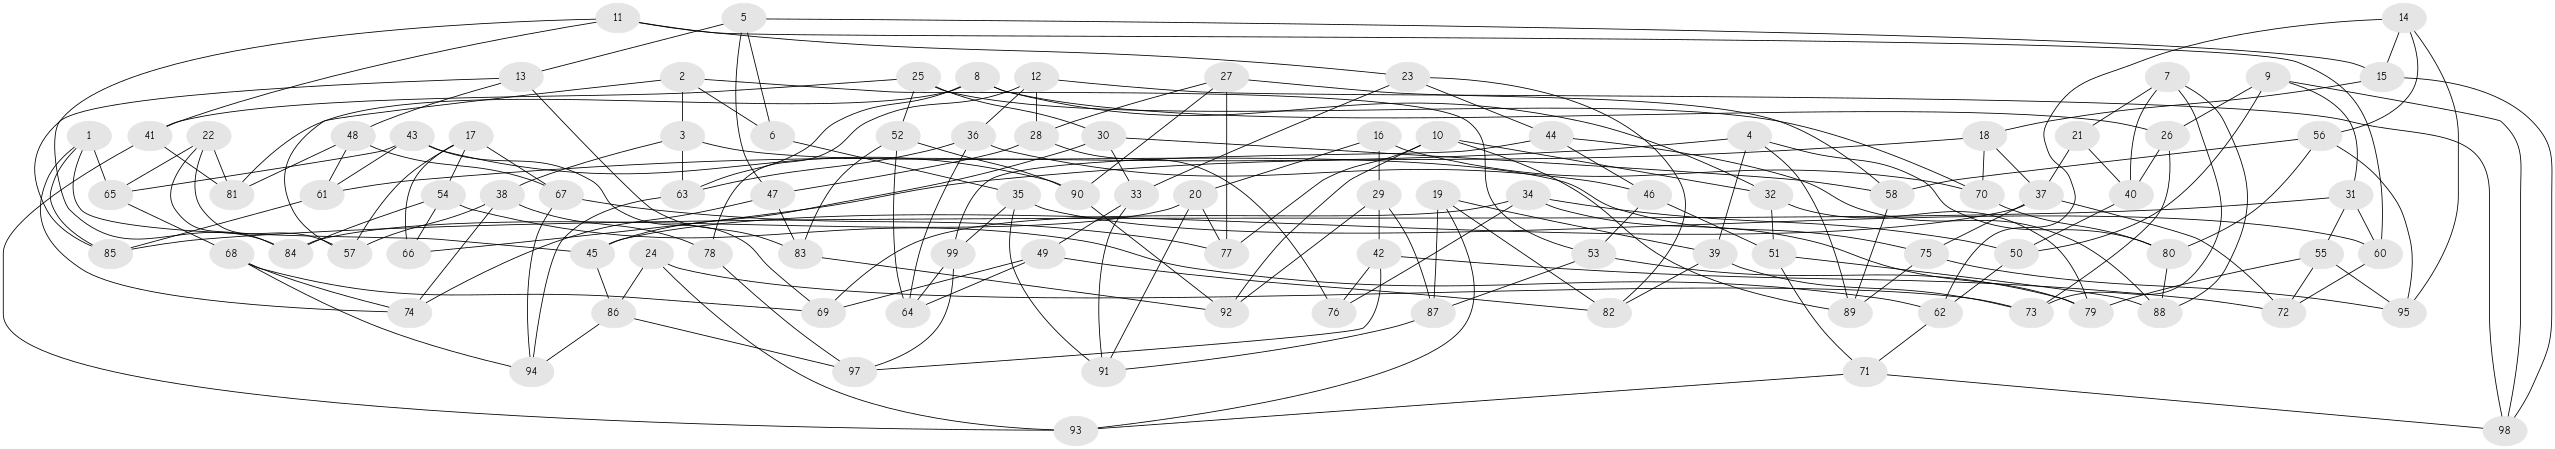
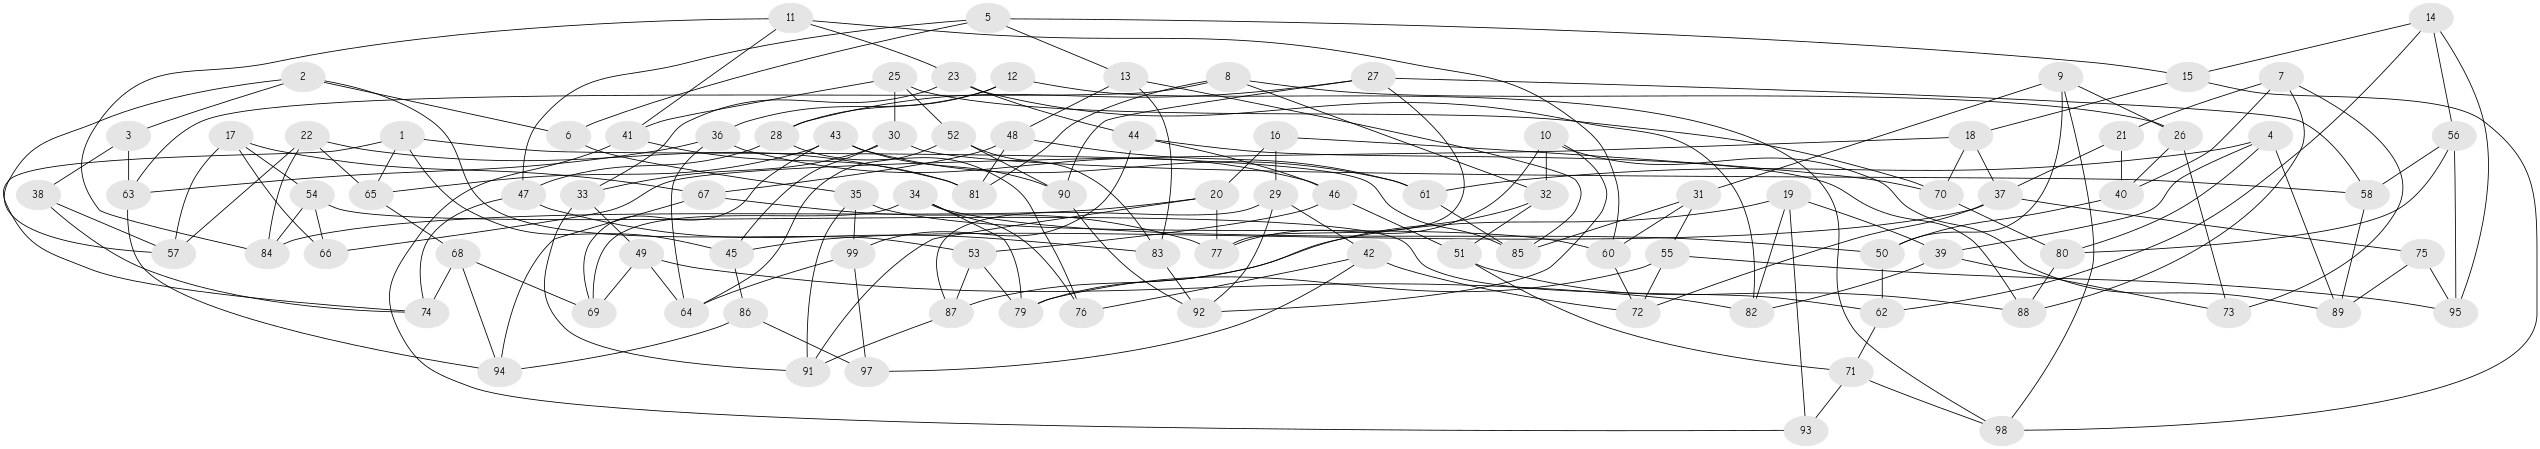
(1310, 159) -> none
(651, 254) -> none
(710, 254) -> none
